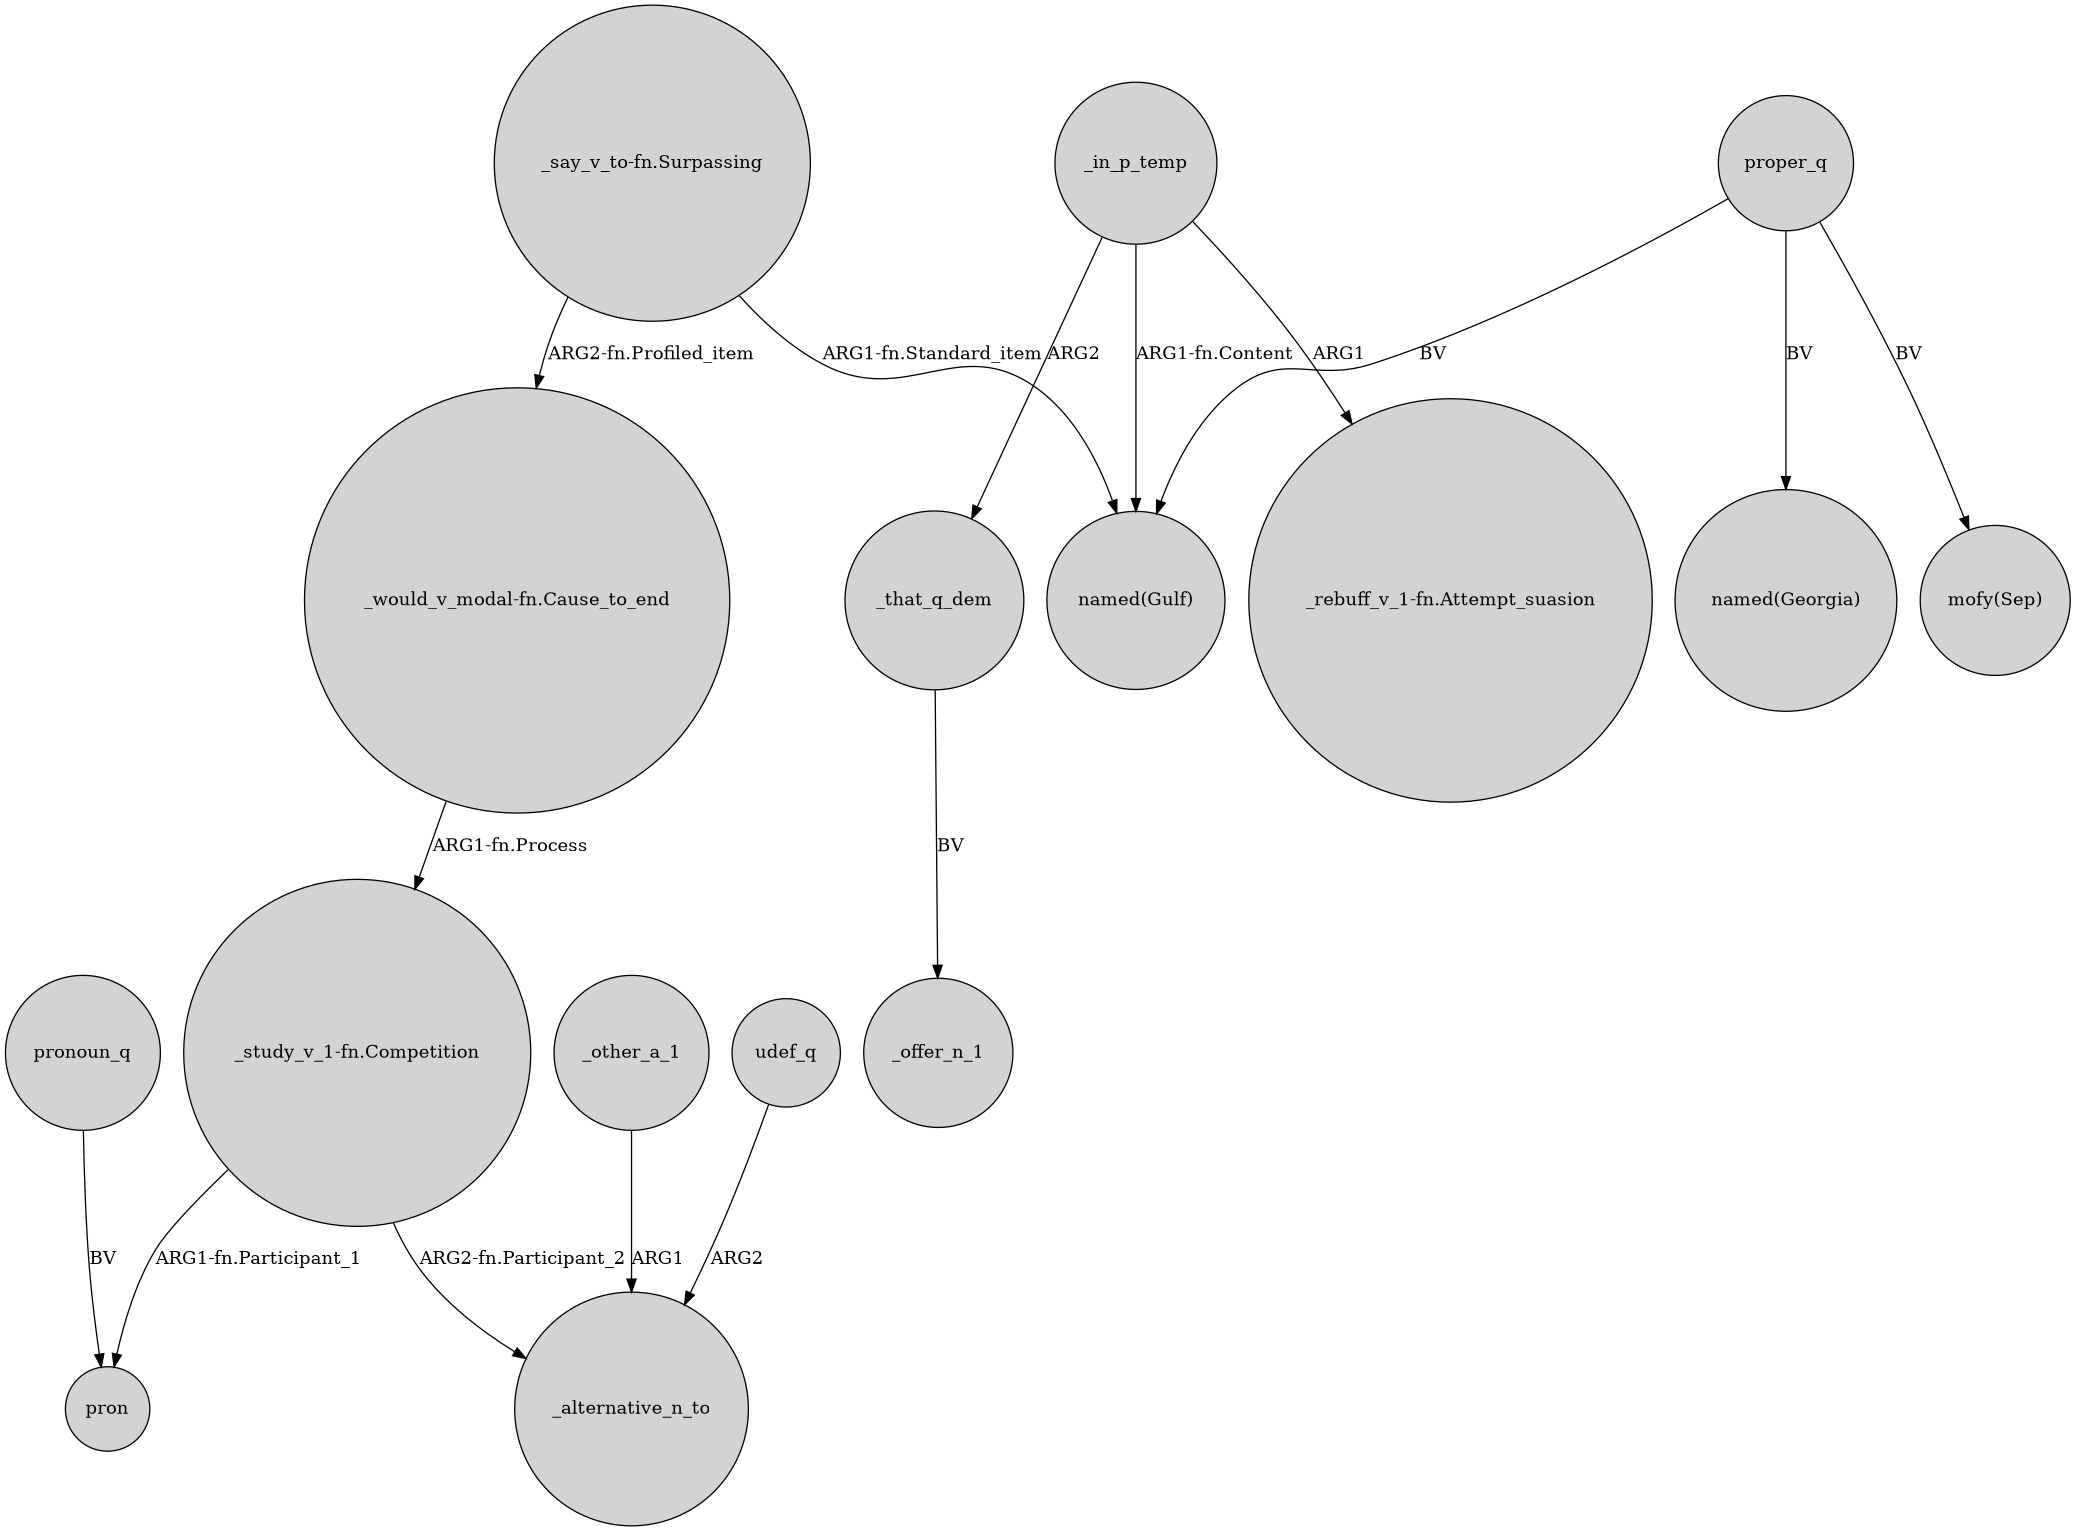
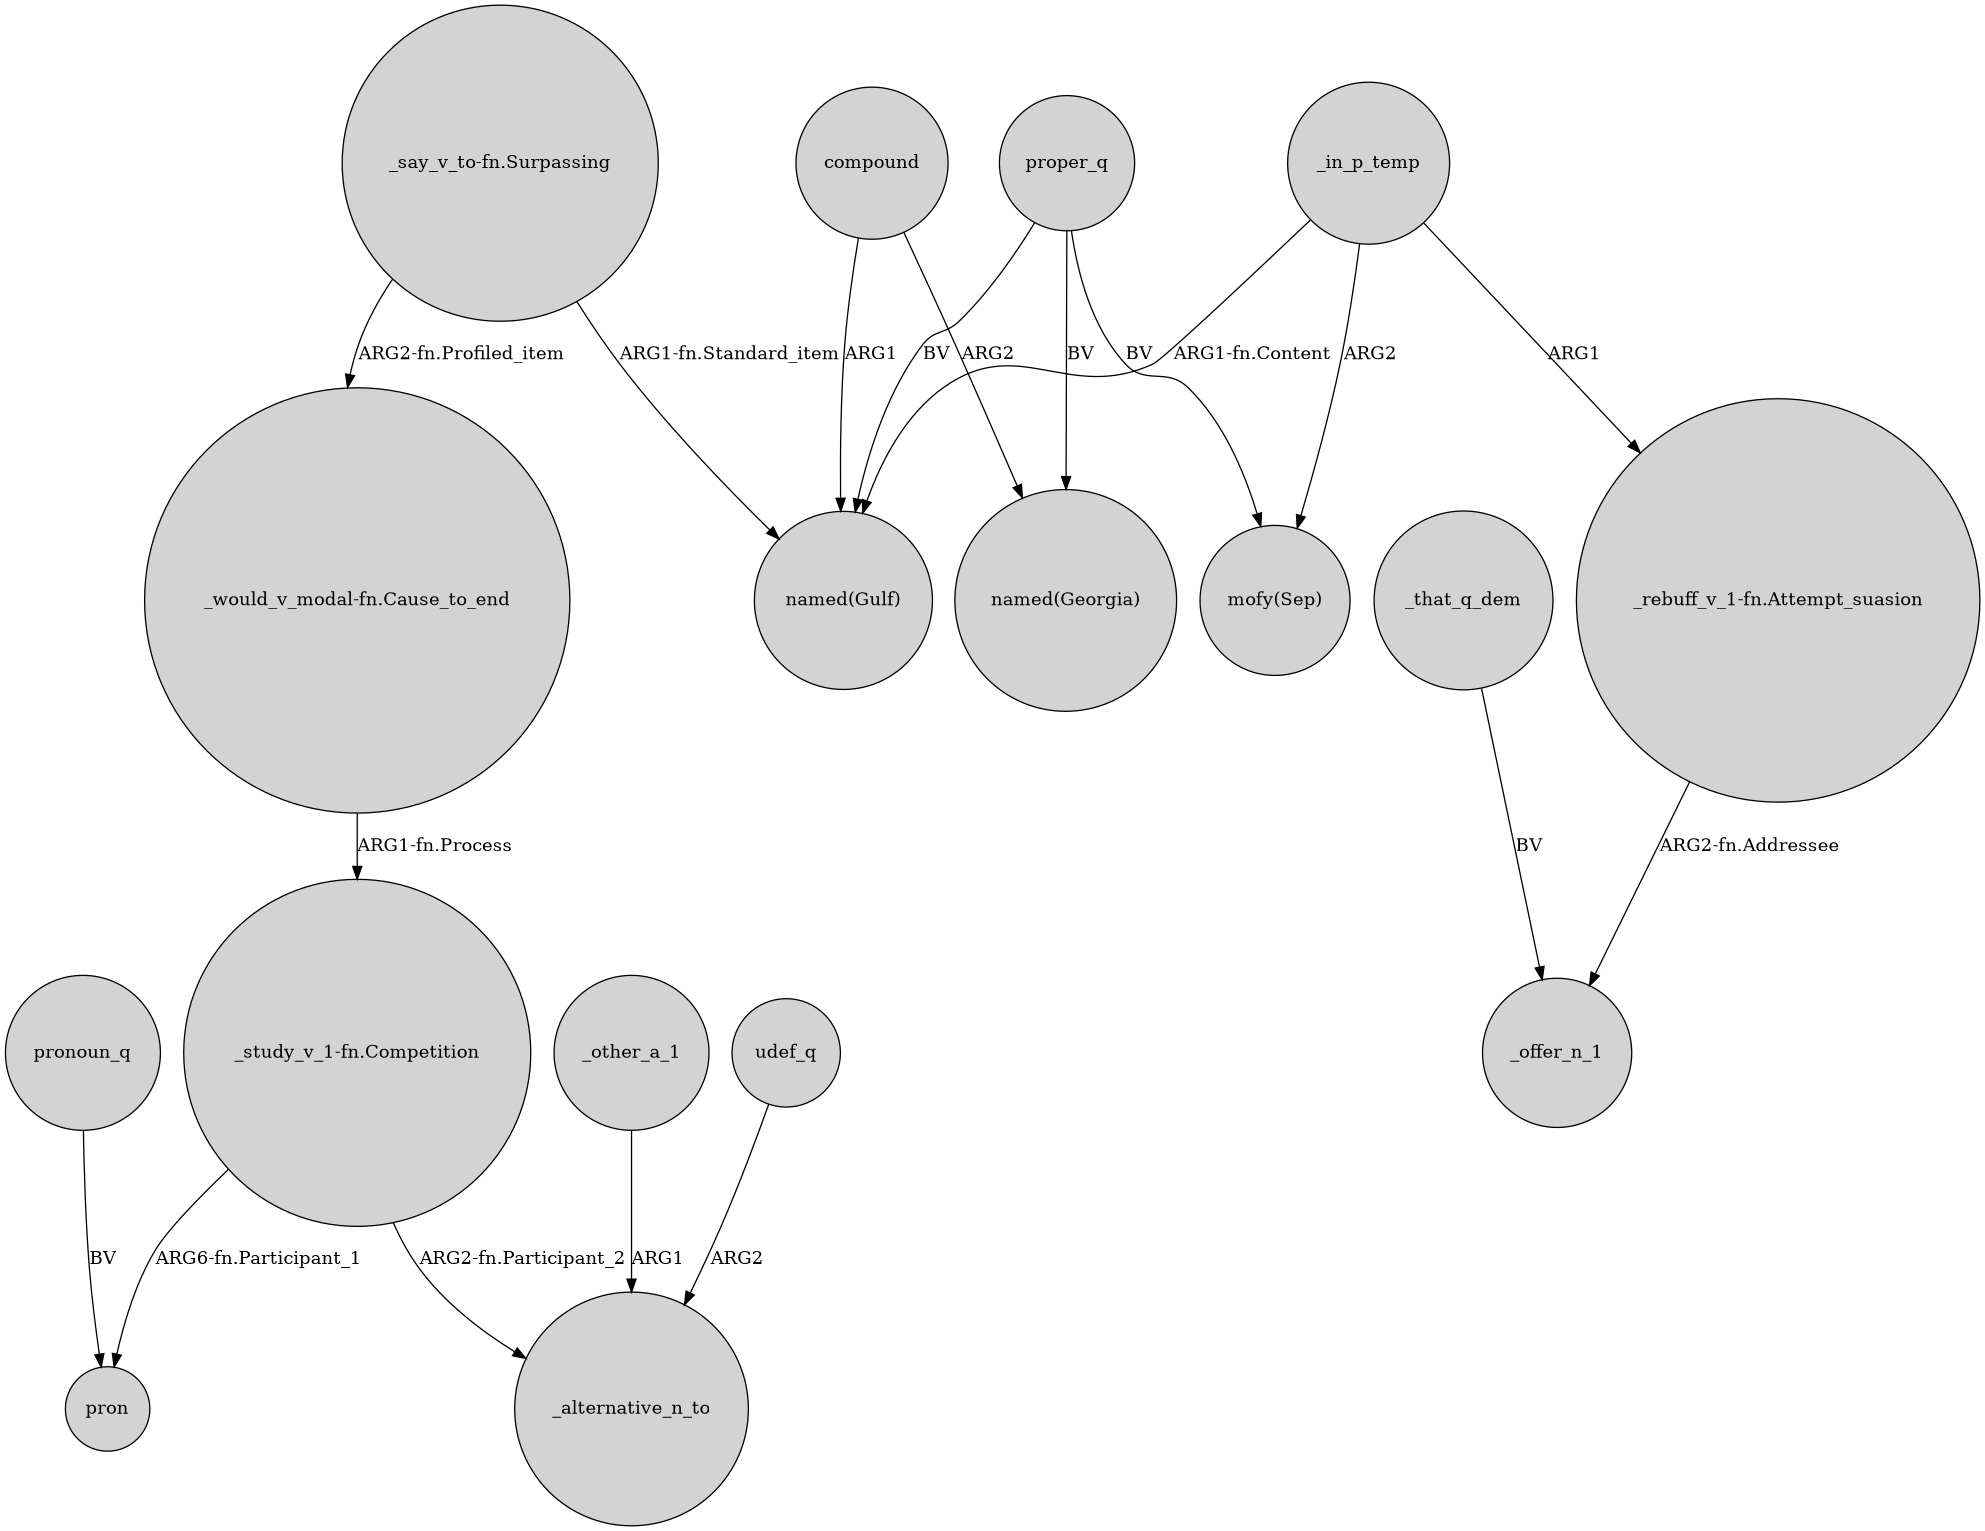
none -> (872, 163)
(1040, 372) -> (1336, 381)
none -> (1642, 878)
(259, 1259) -> (259, 1259)
